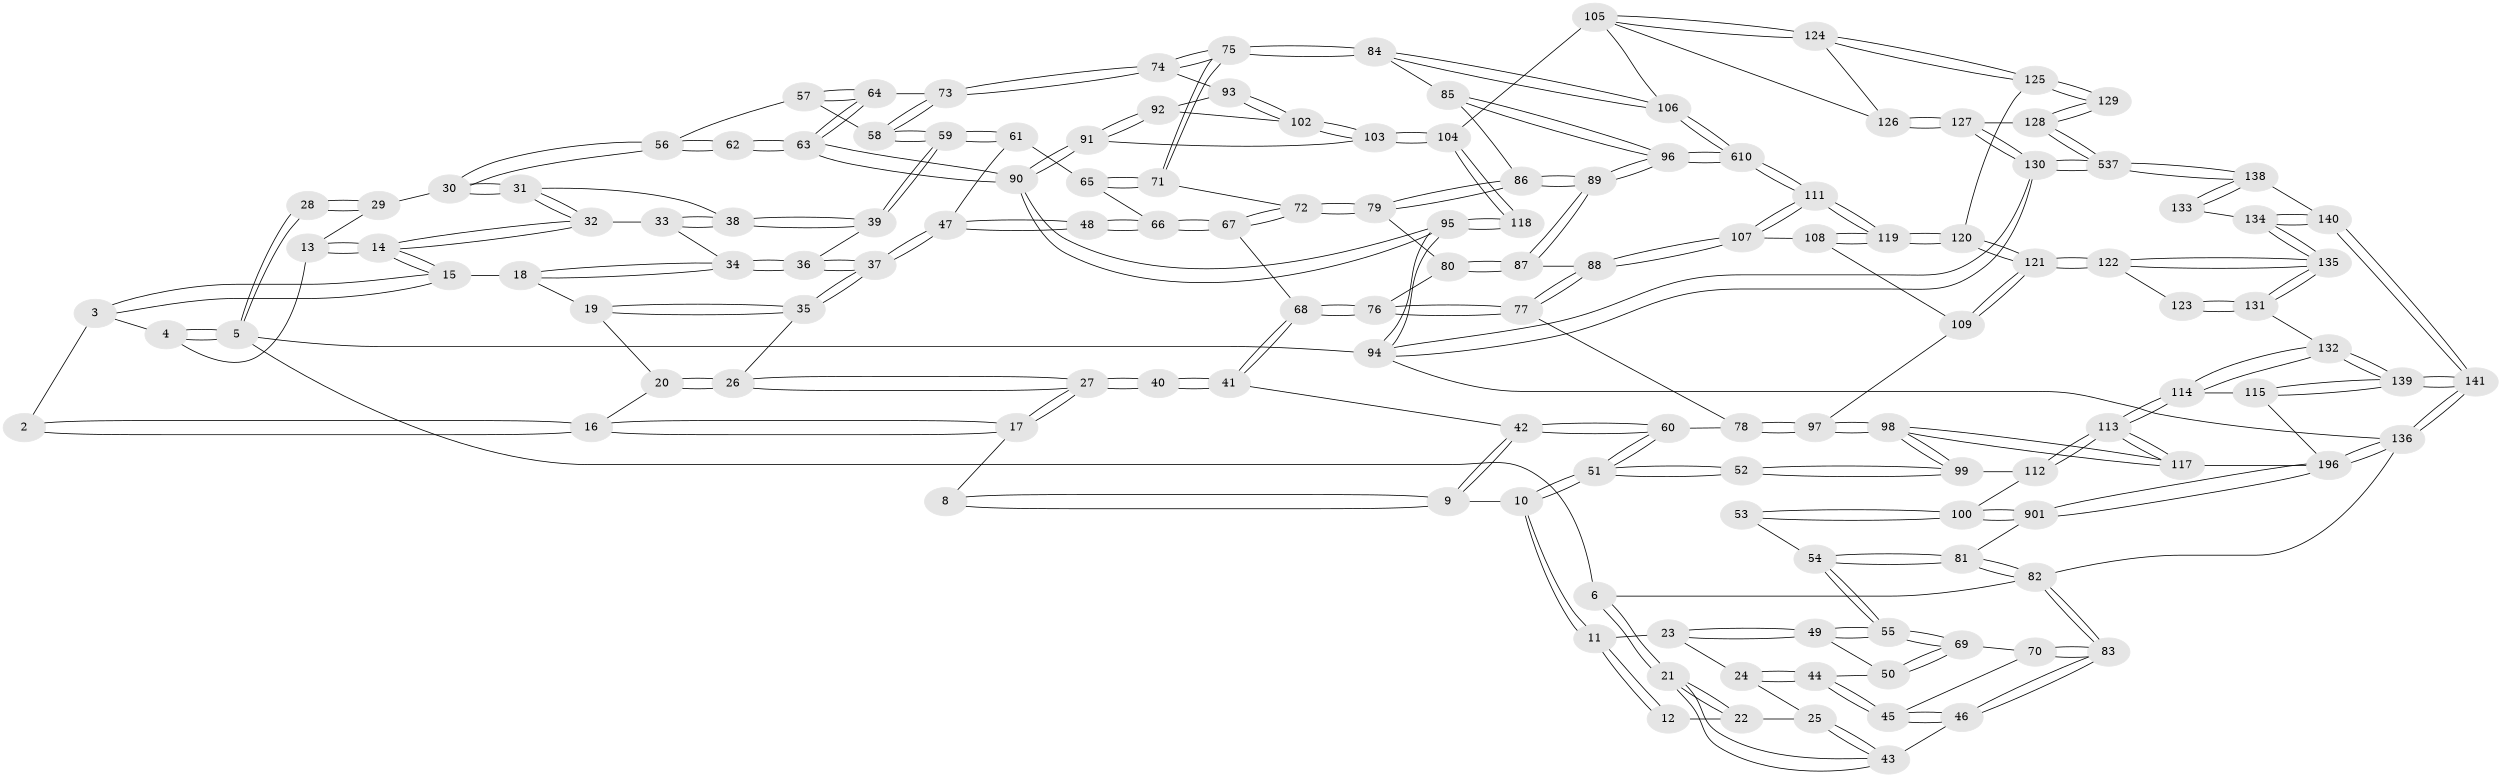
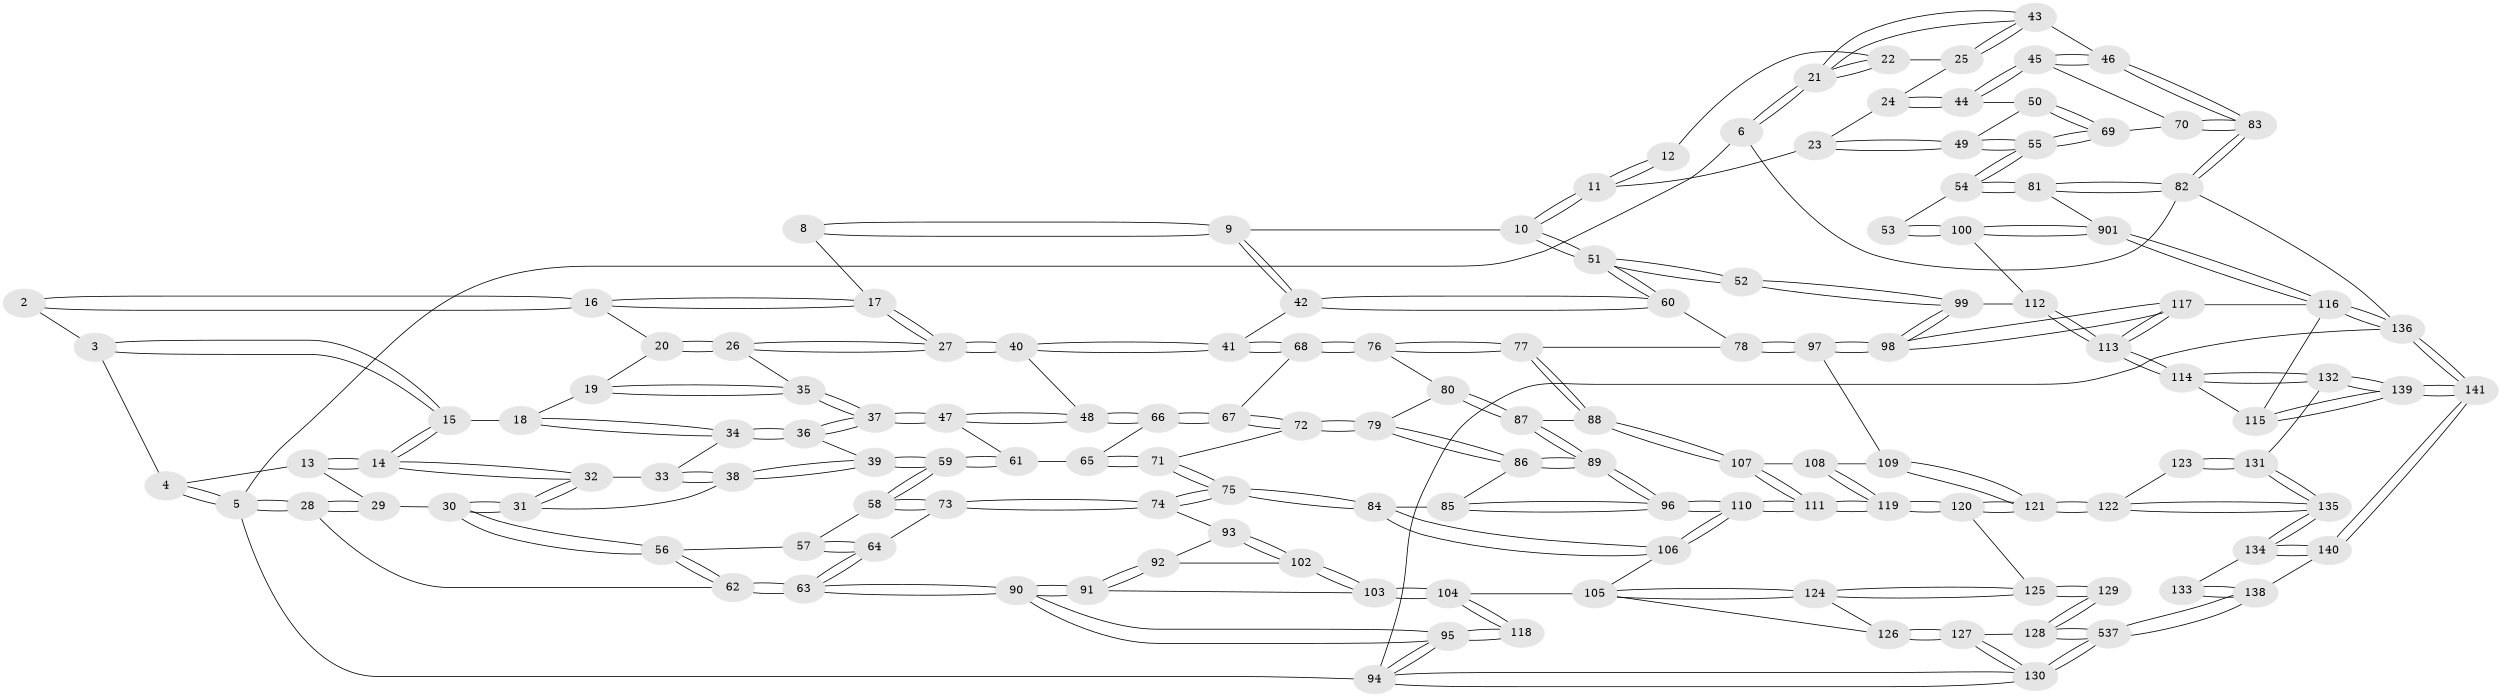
(1742, 158) -> (1742, 506)
none -> (1052, 383)
(2329, 465) -> (2329, 305)
none -> (505, 587)
